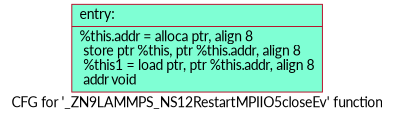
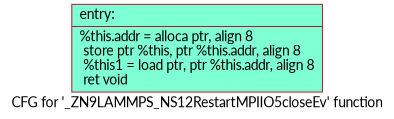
(108, 80) -> (104, 80)
